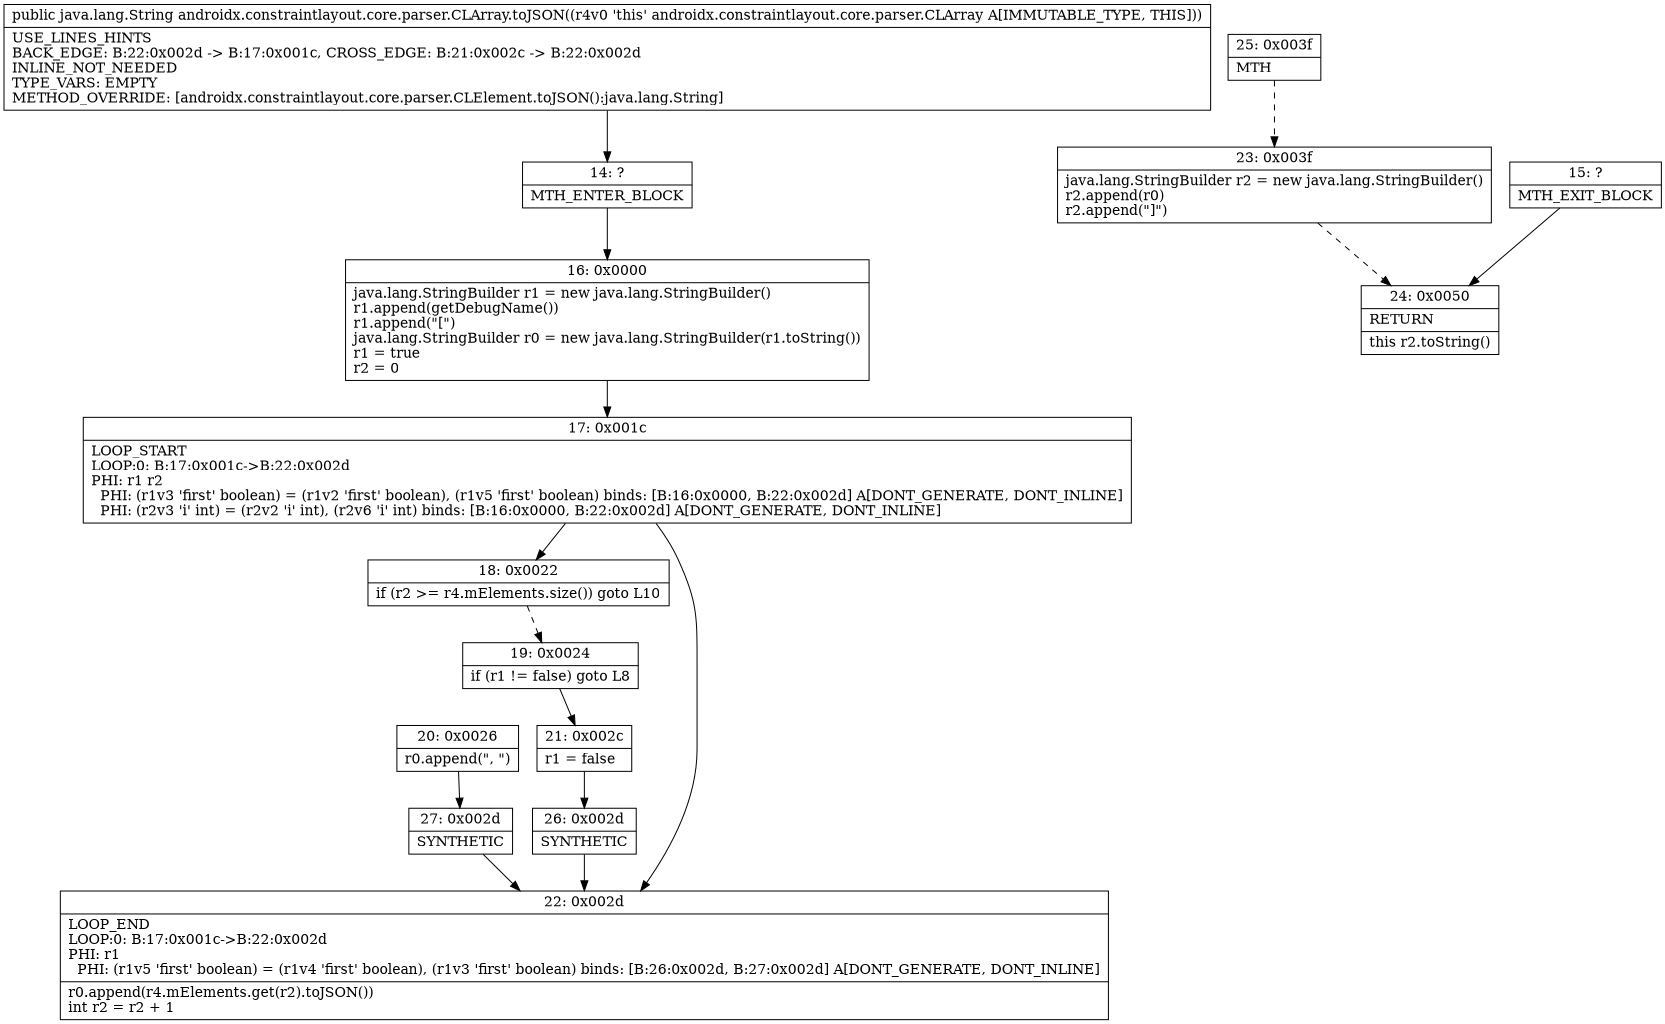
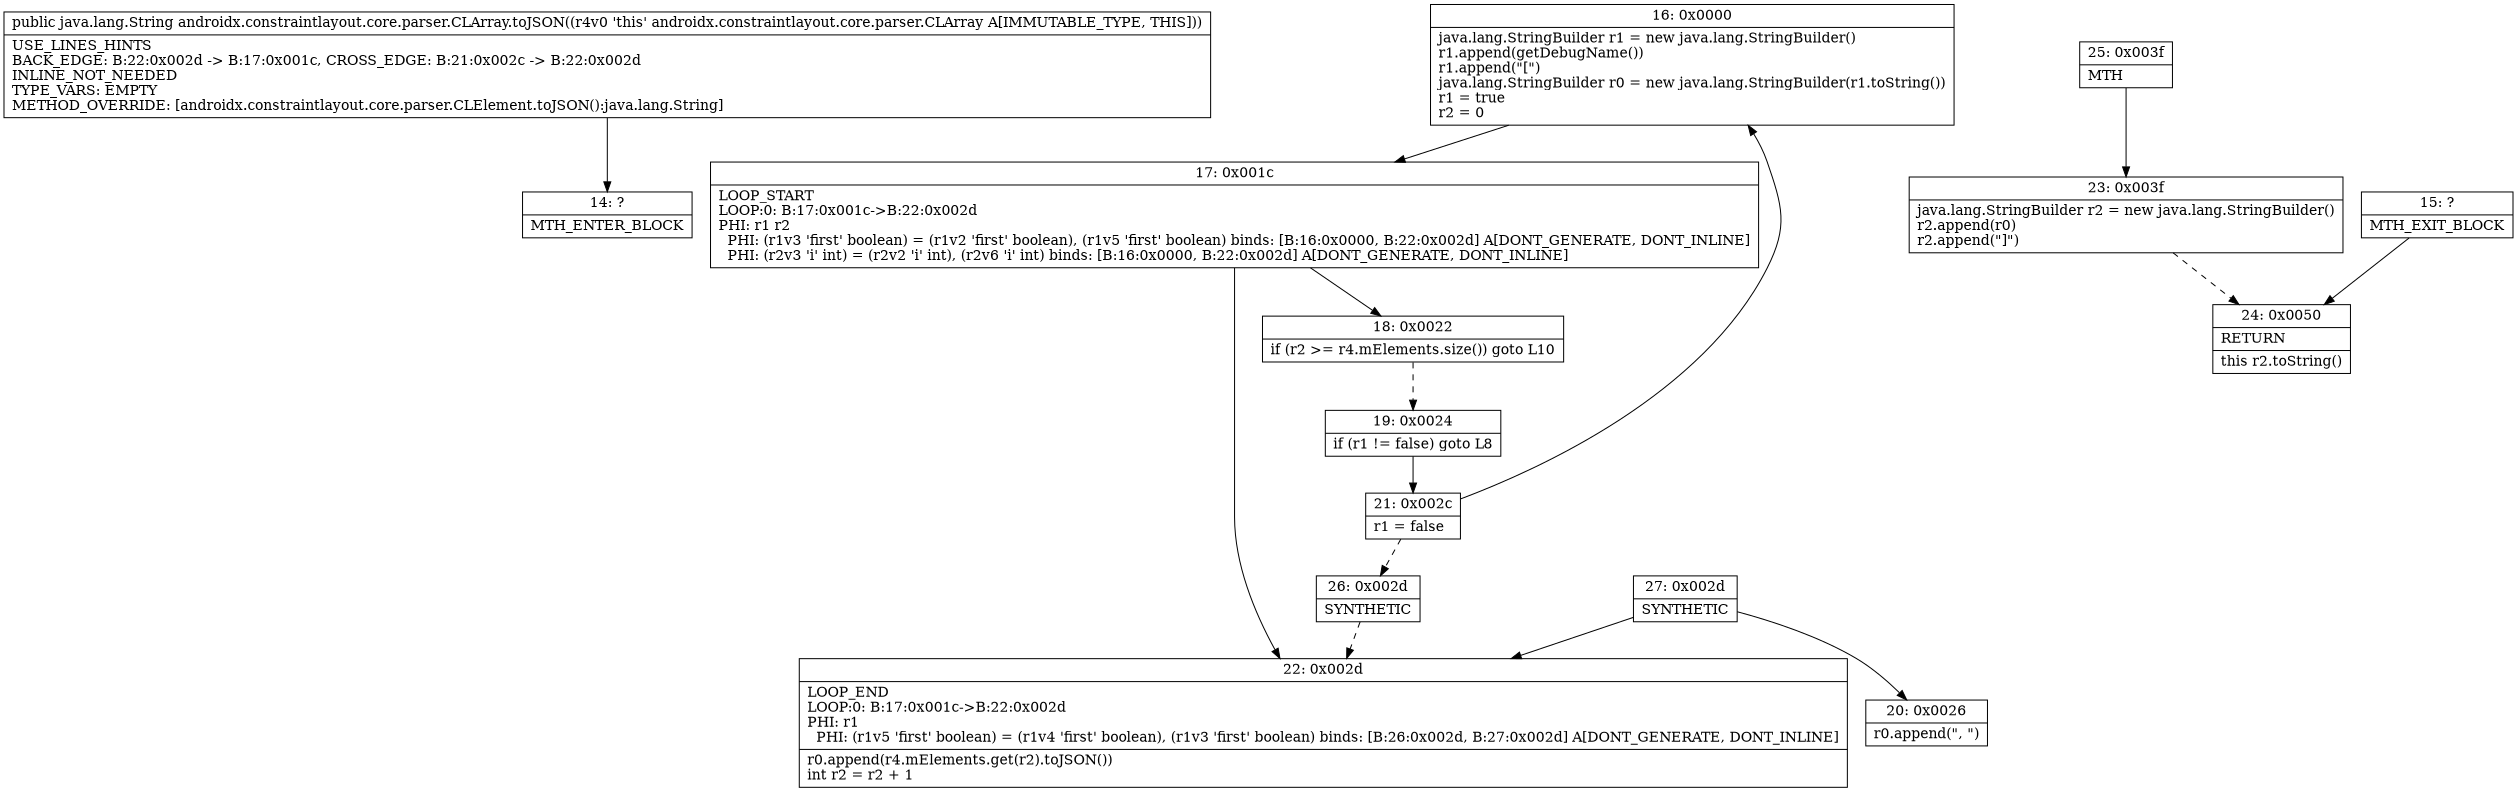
(1274, 109) -> (2126, 127)
(607, 229) -> (1690, 365)
(459, 785) -> (1824, 642)
(584, 785) -> (1393, 553)
(584, 867) -> (1355, 635)
